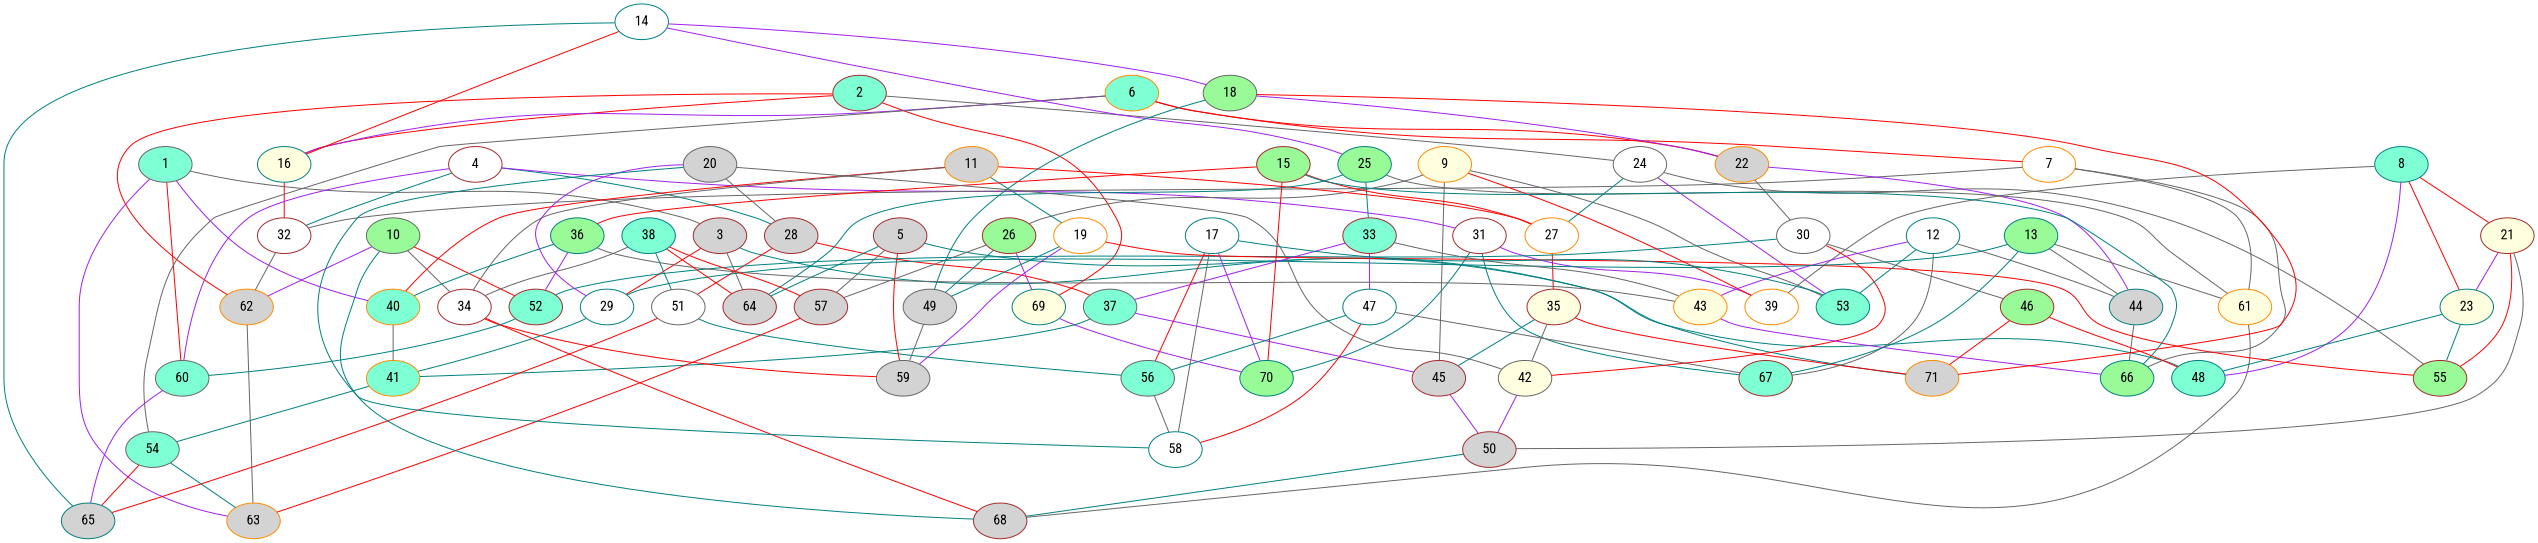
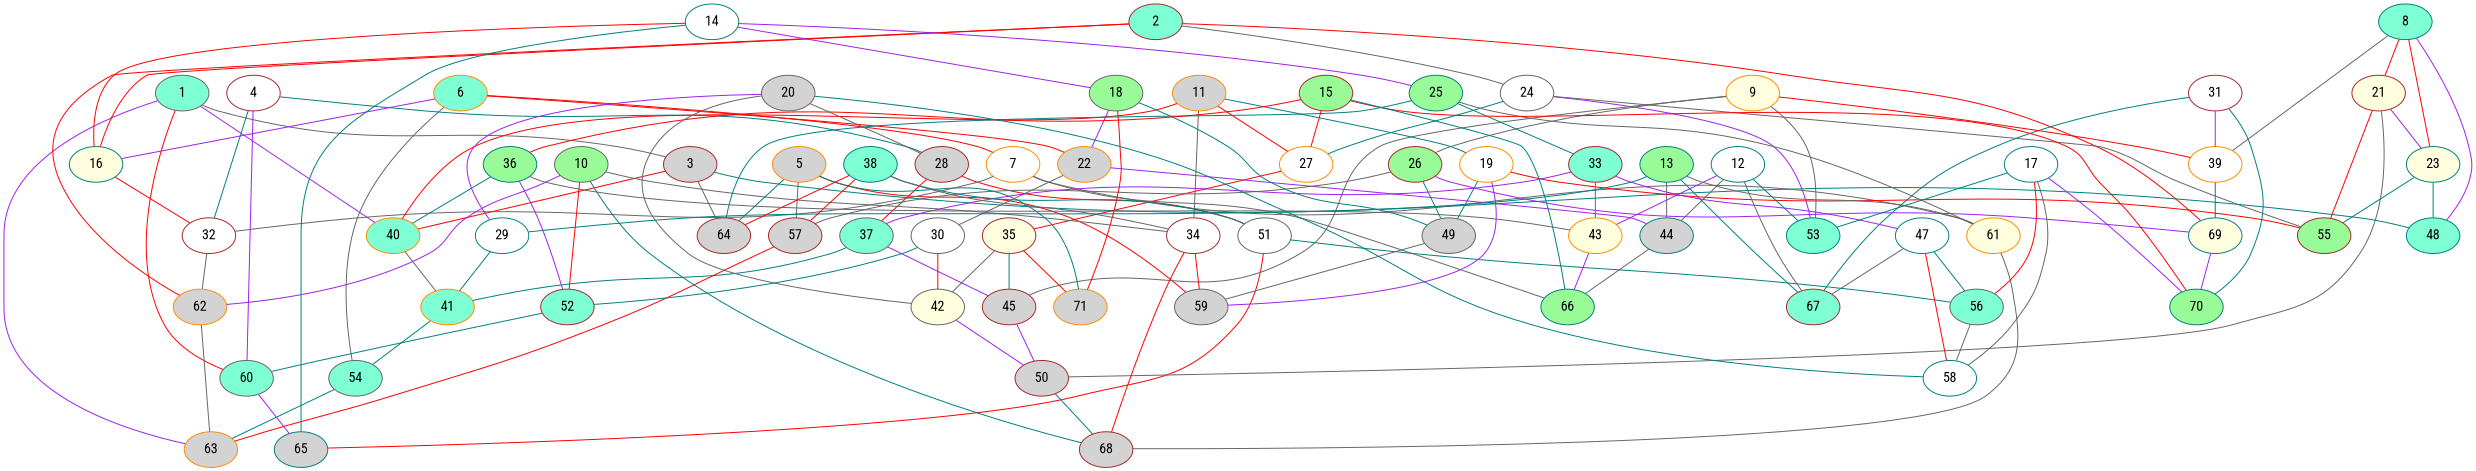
(788, 188) -> none
none -> (2215, 200)
(900, 236) -> (799, 164)
(664, 271) -> (542, 200)
(2027, 307) -> none
(120, 485) -> none
